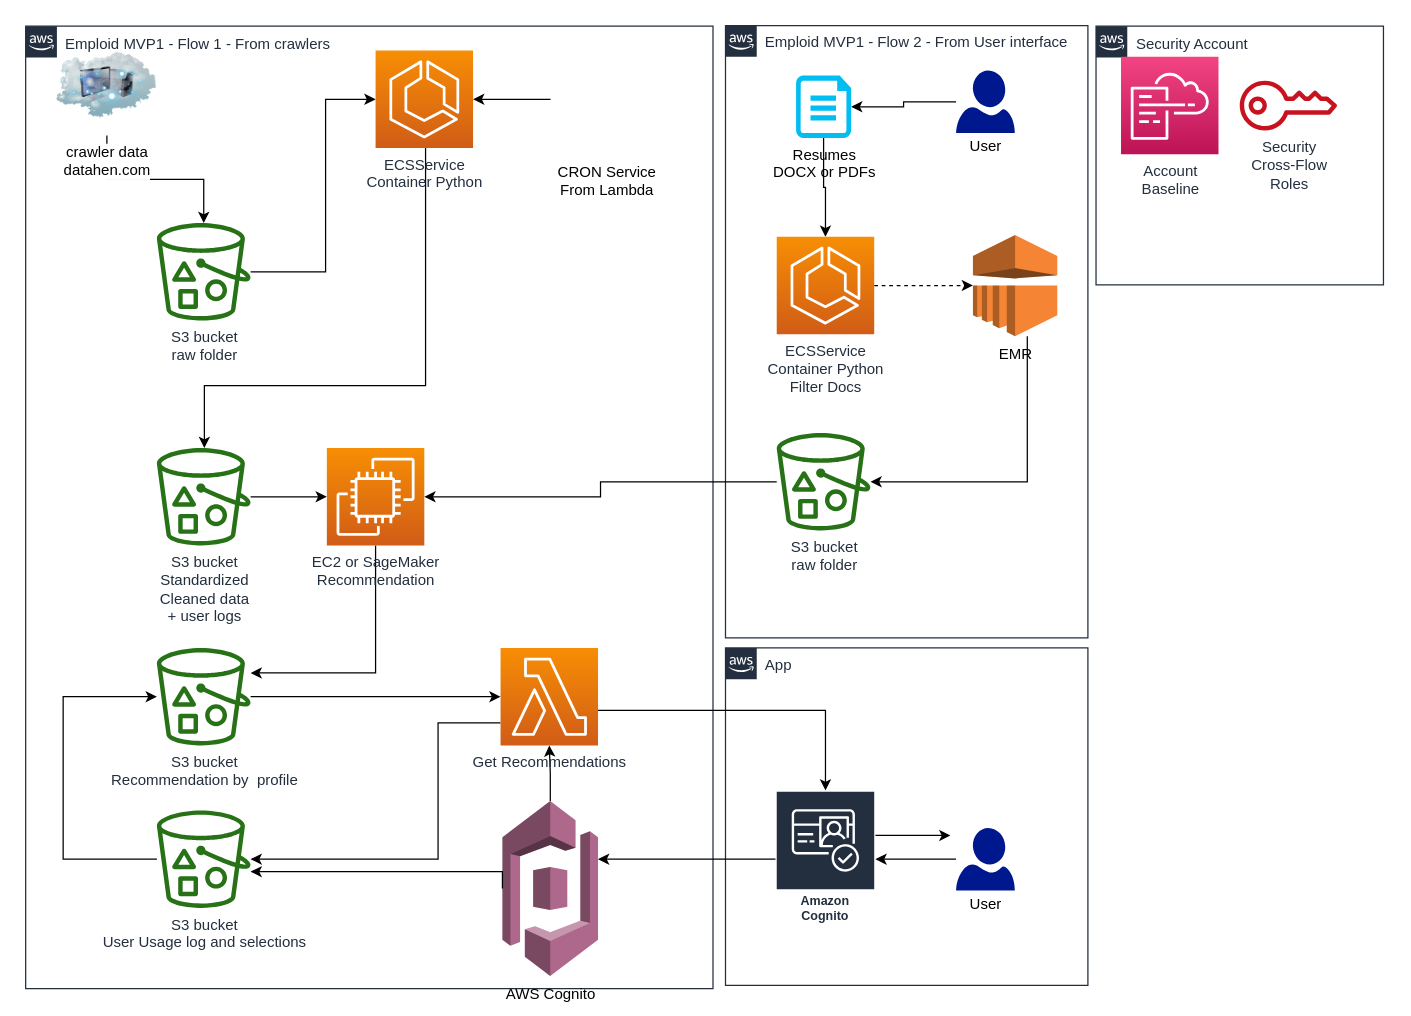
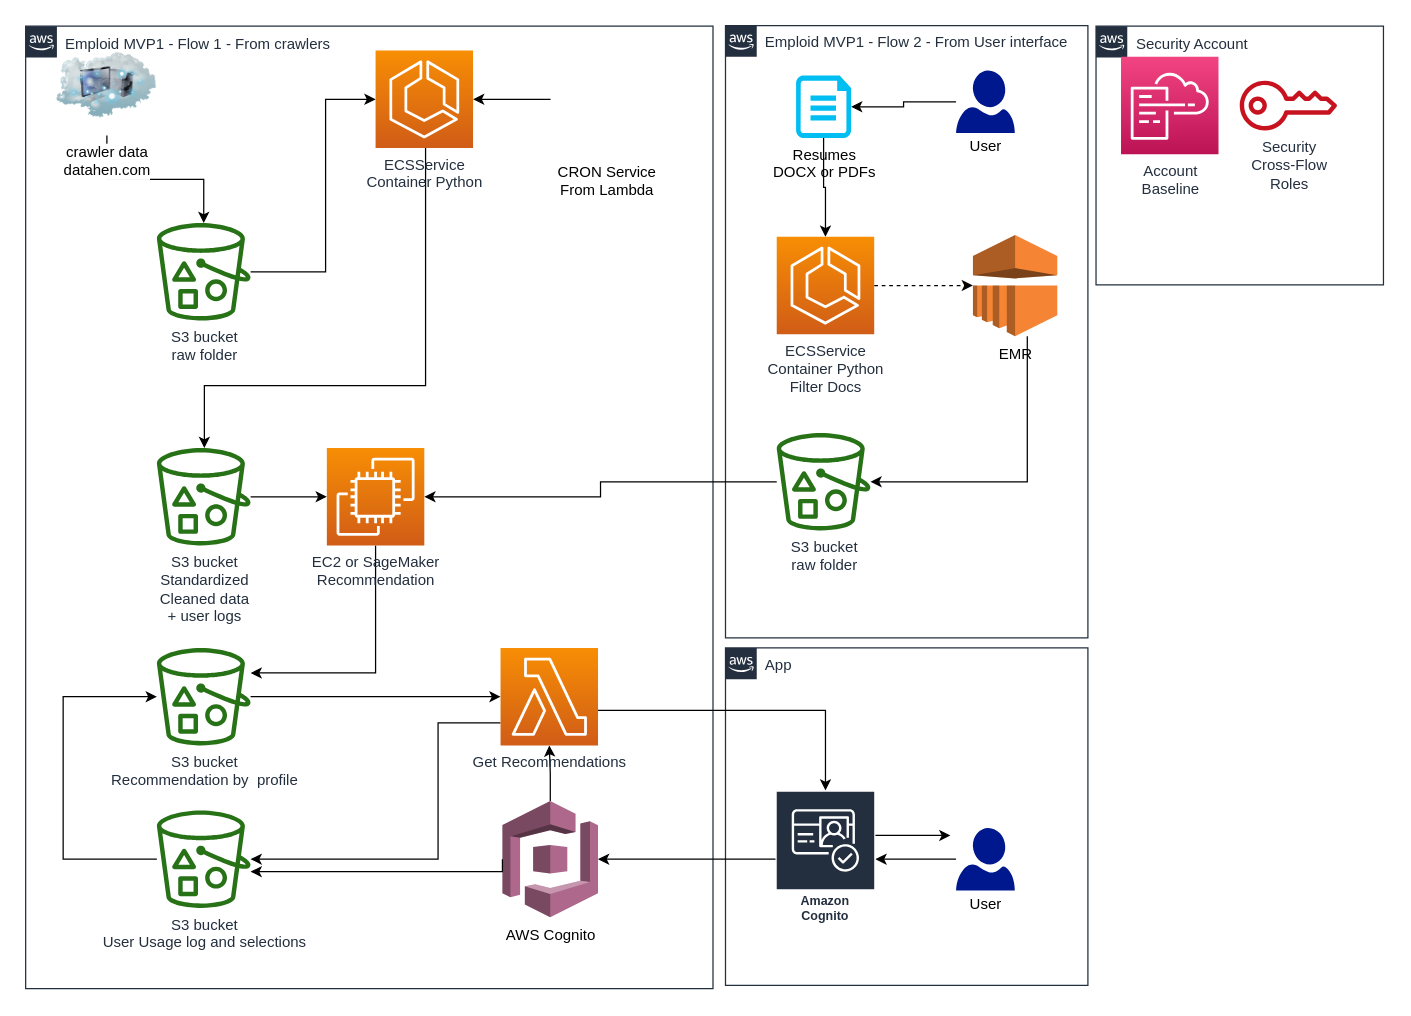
(550, 889) -> (550, 859)
